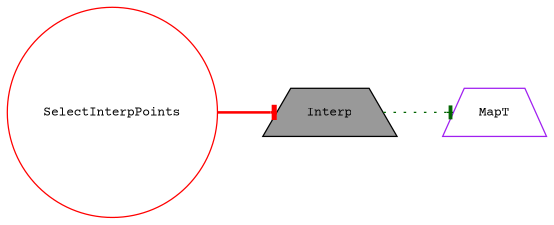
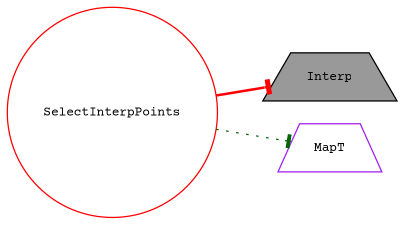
(415, 112) -> (250, 135)
